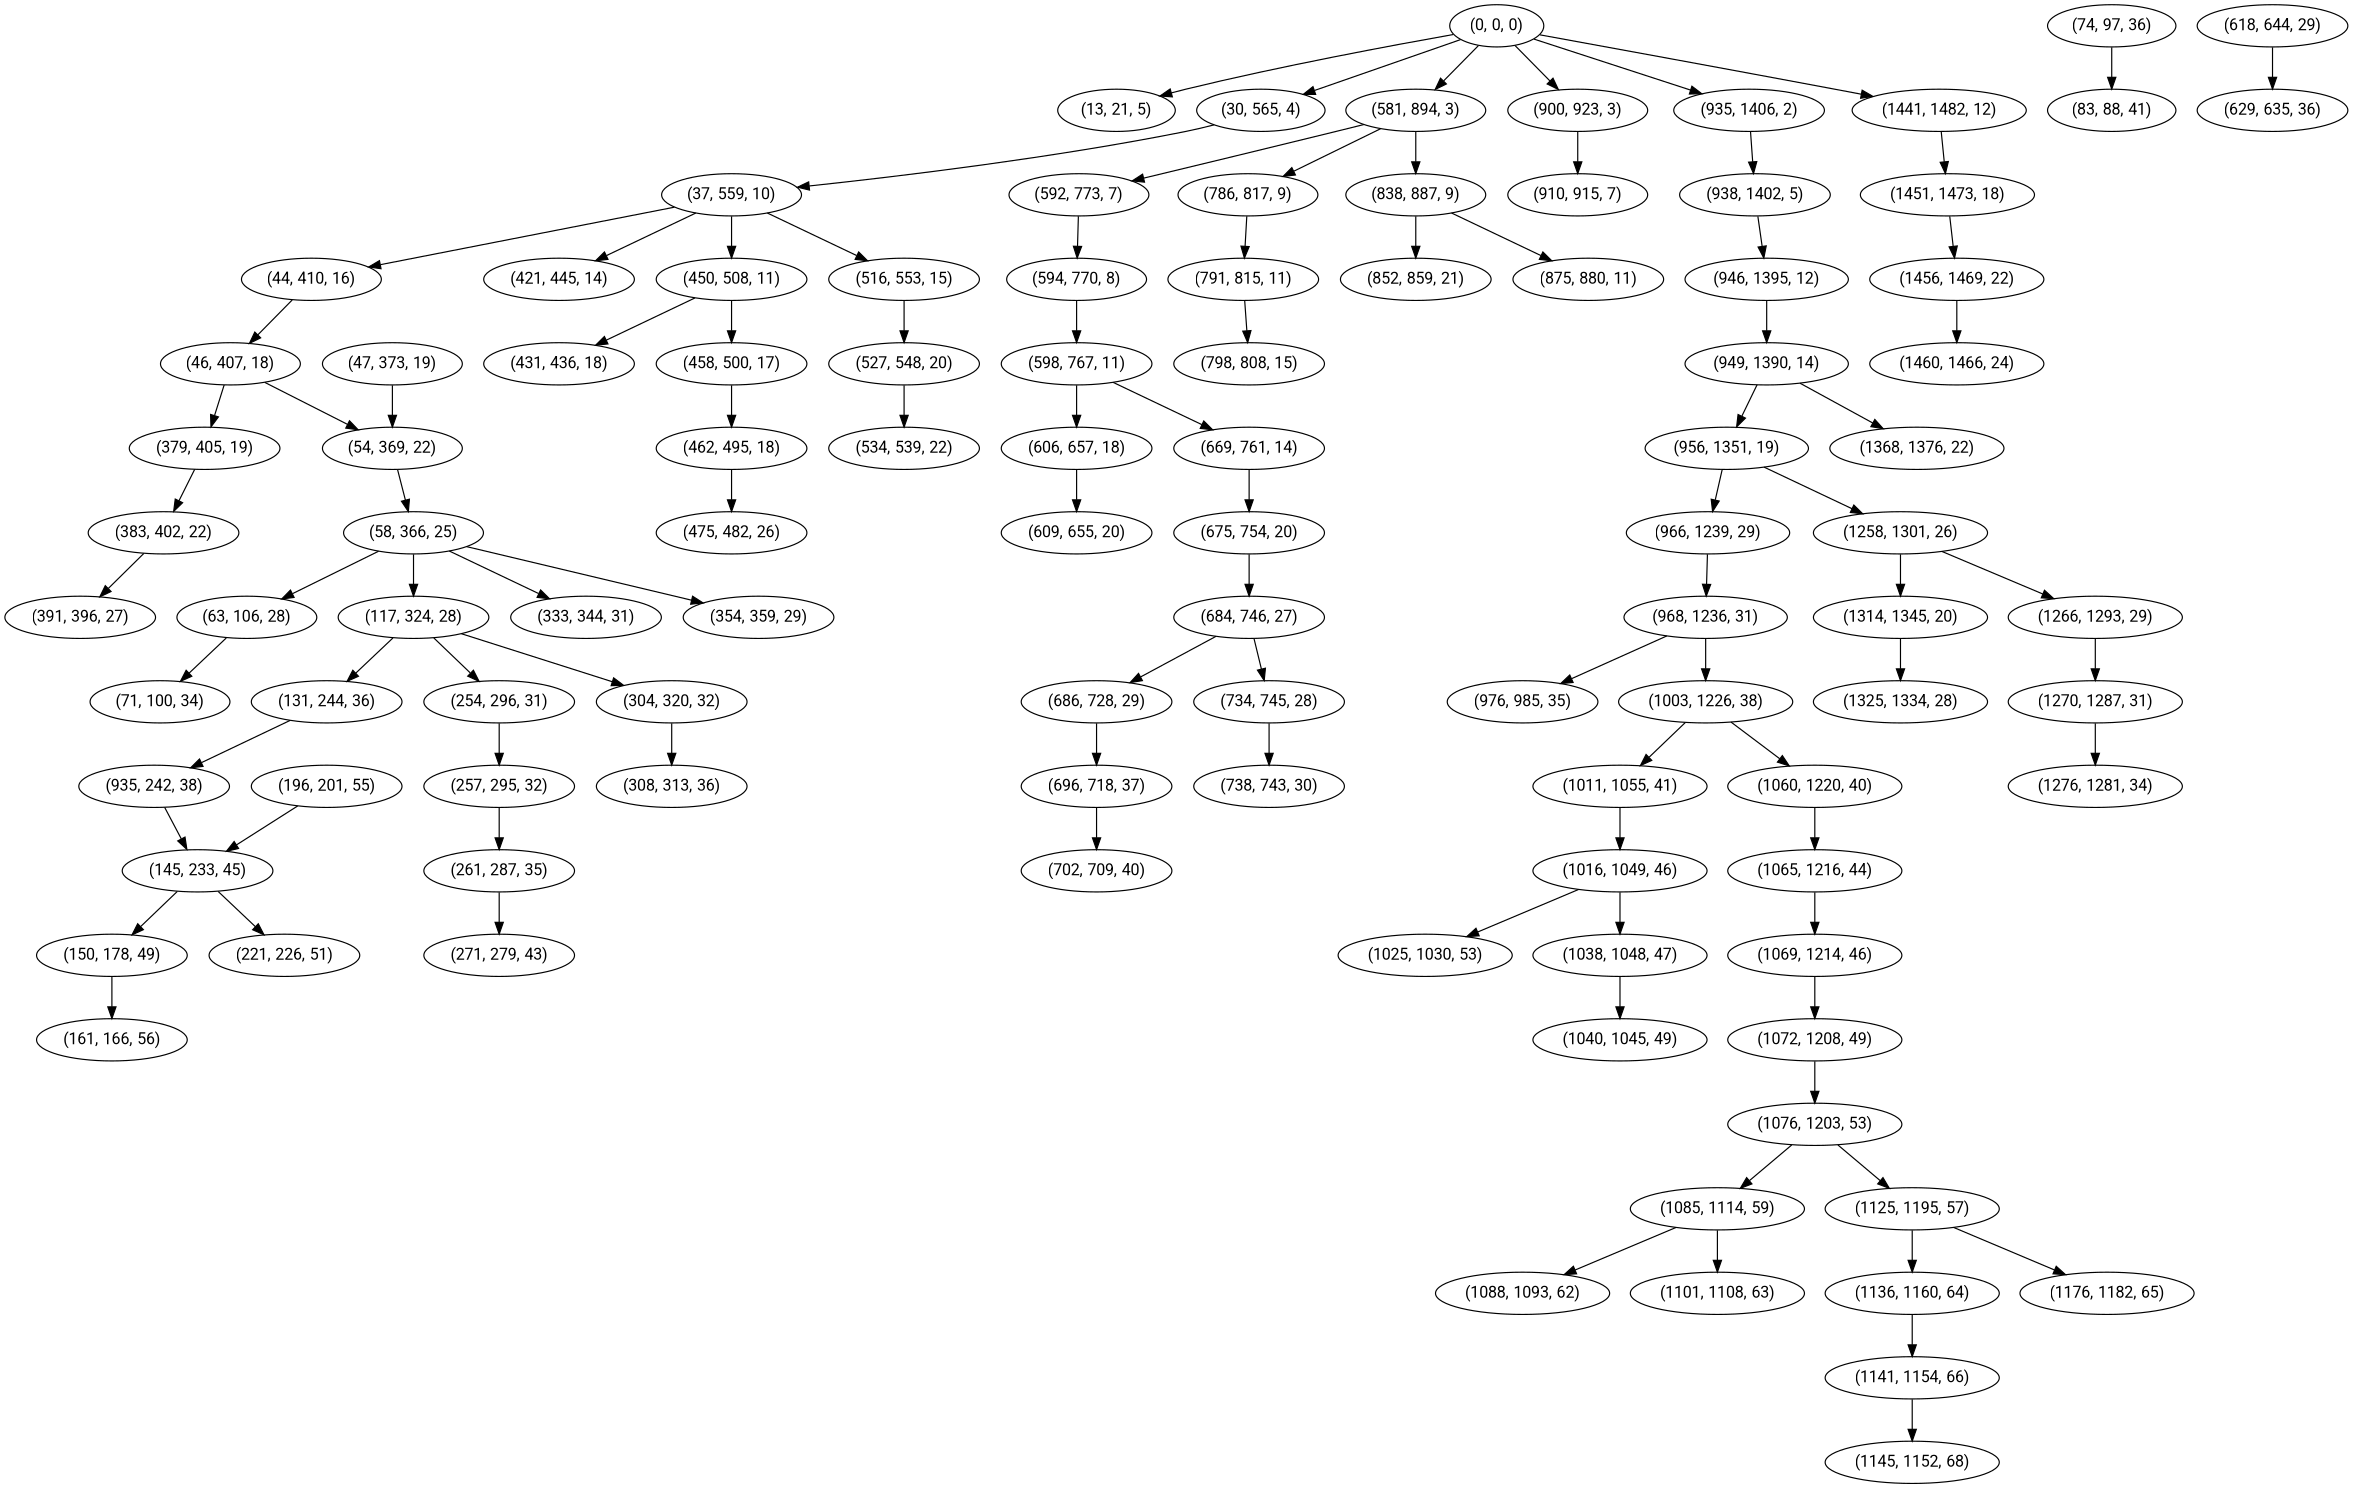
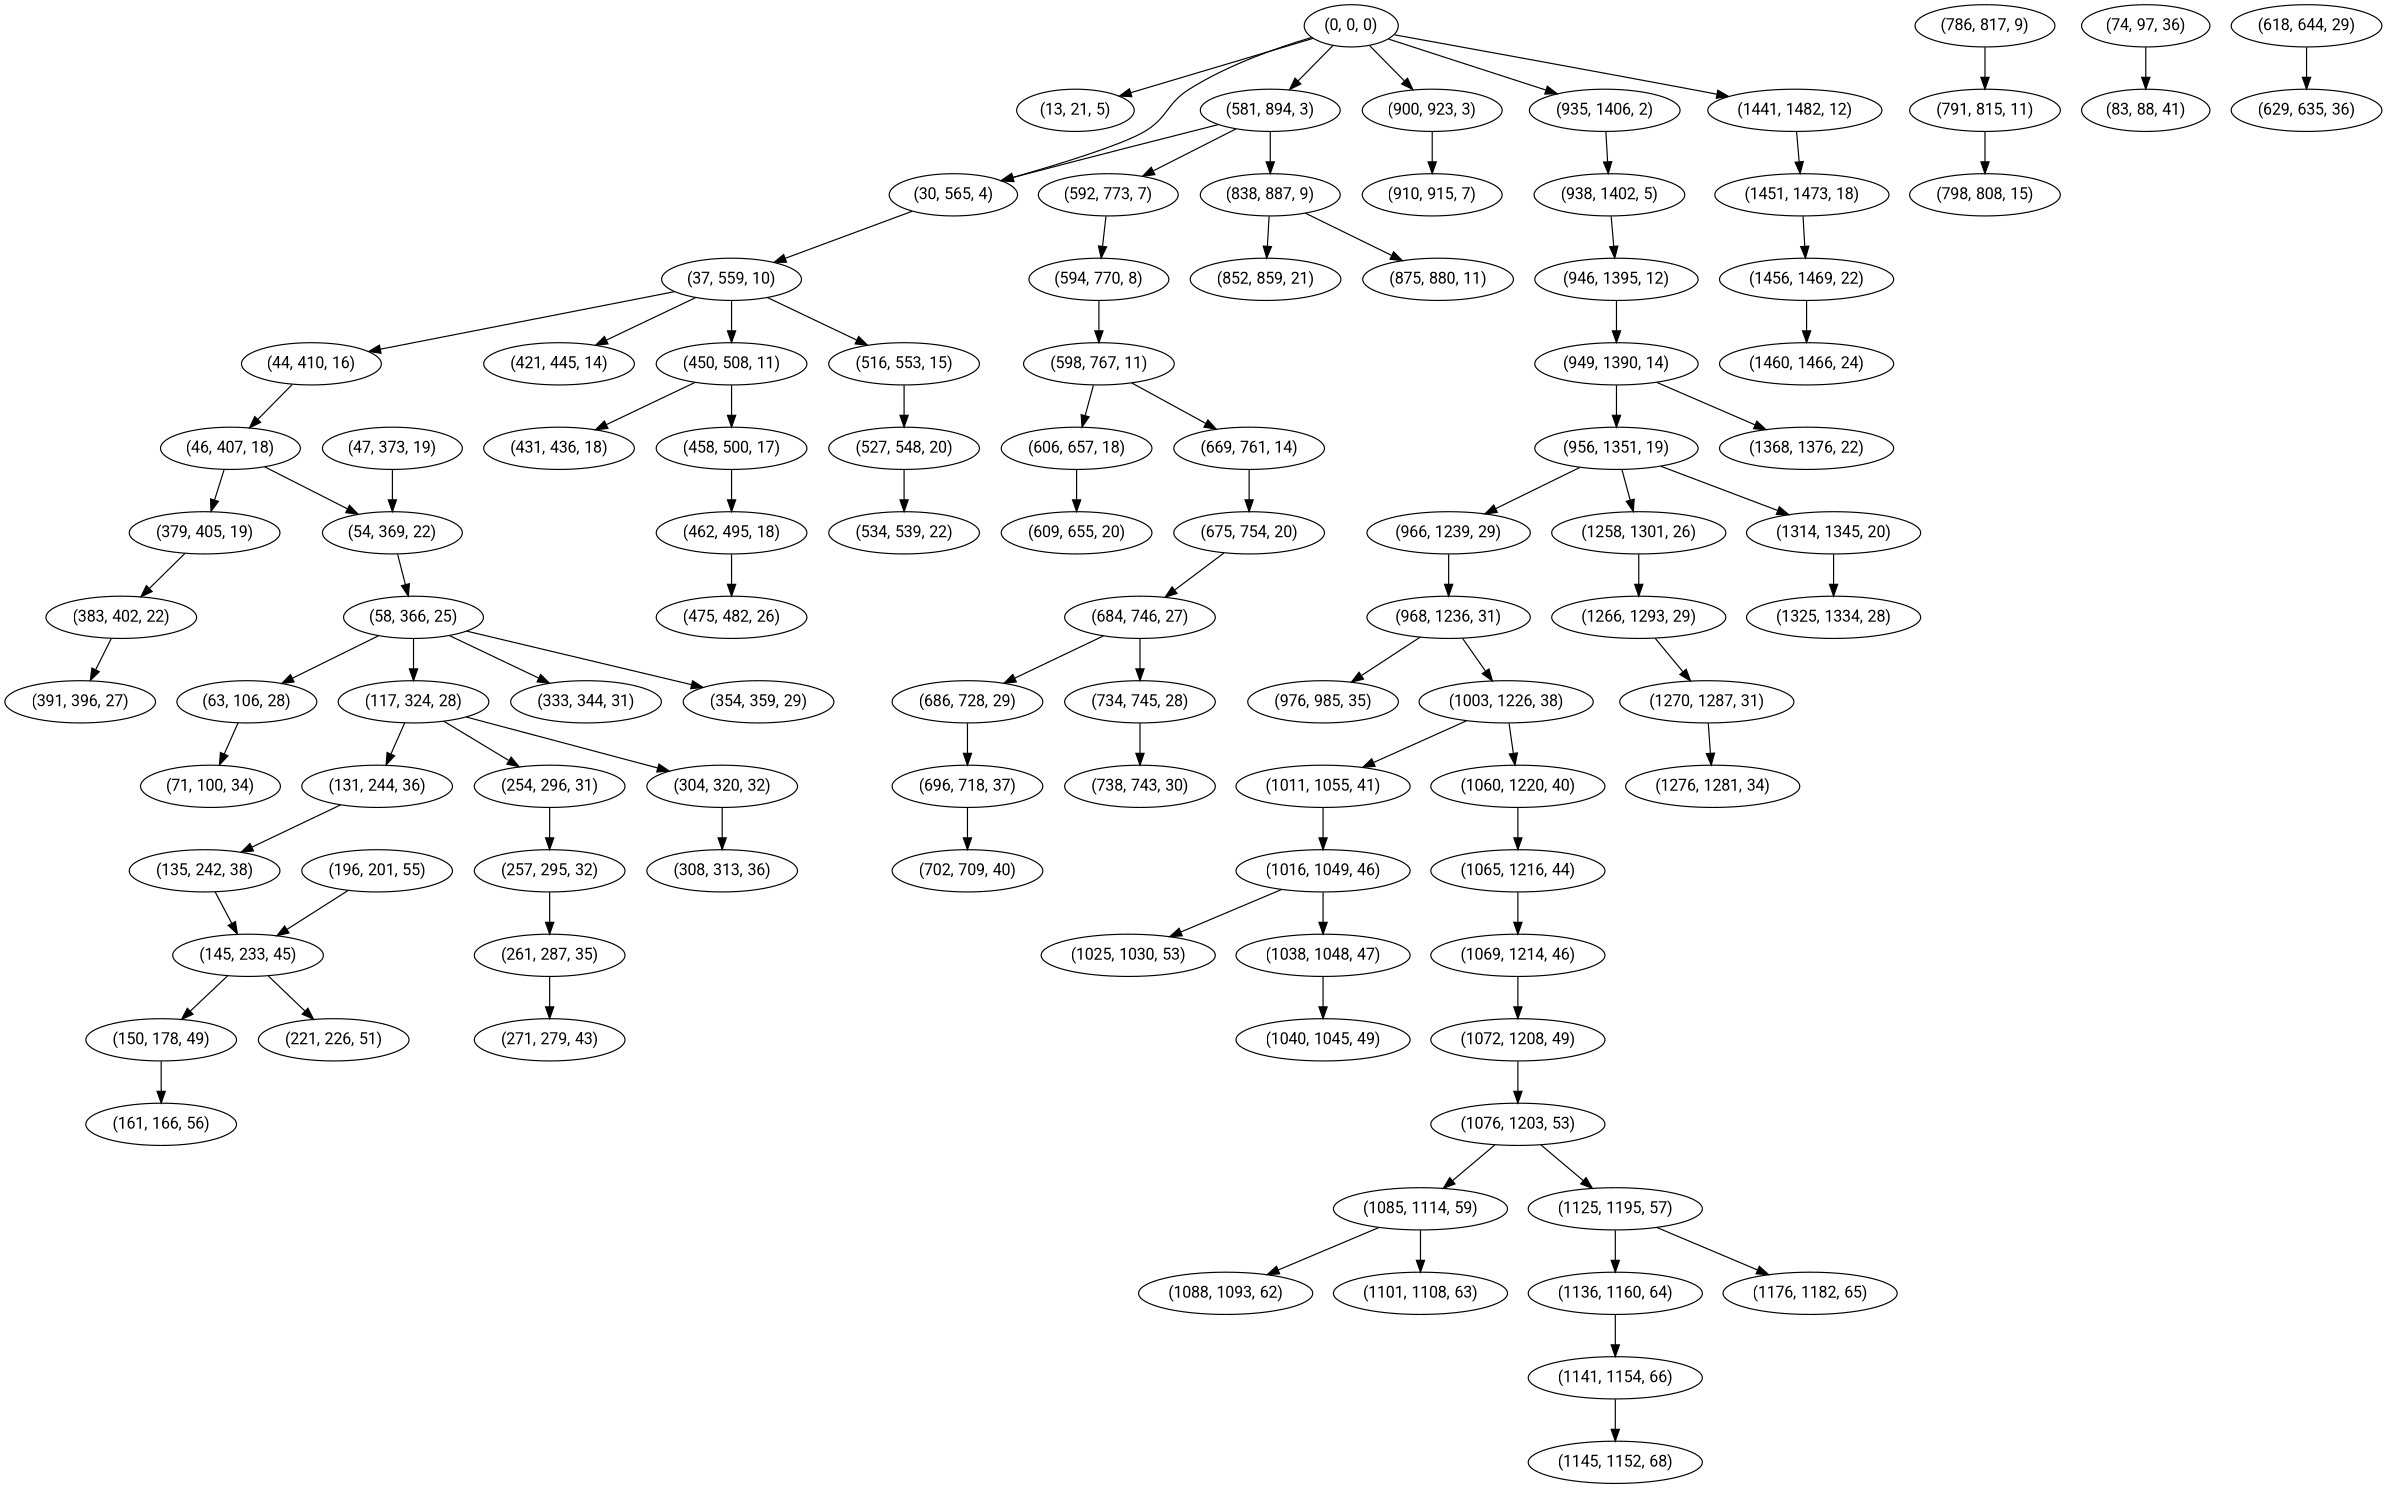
(1337, 150) -> (1126, 148)
(1900, 569) -> (1719, 488)
(154, 786) -> (205, 871)
